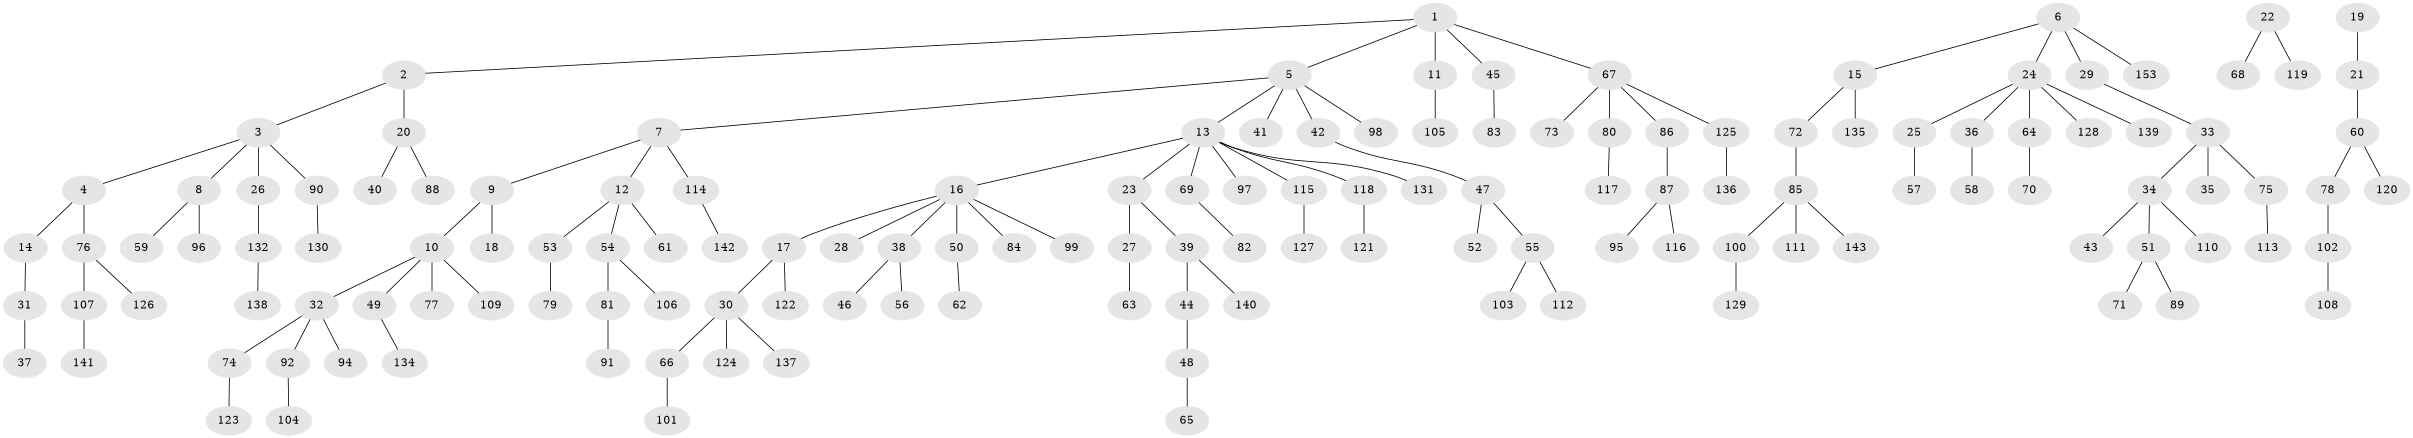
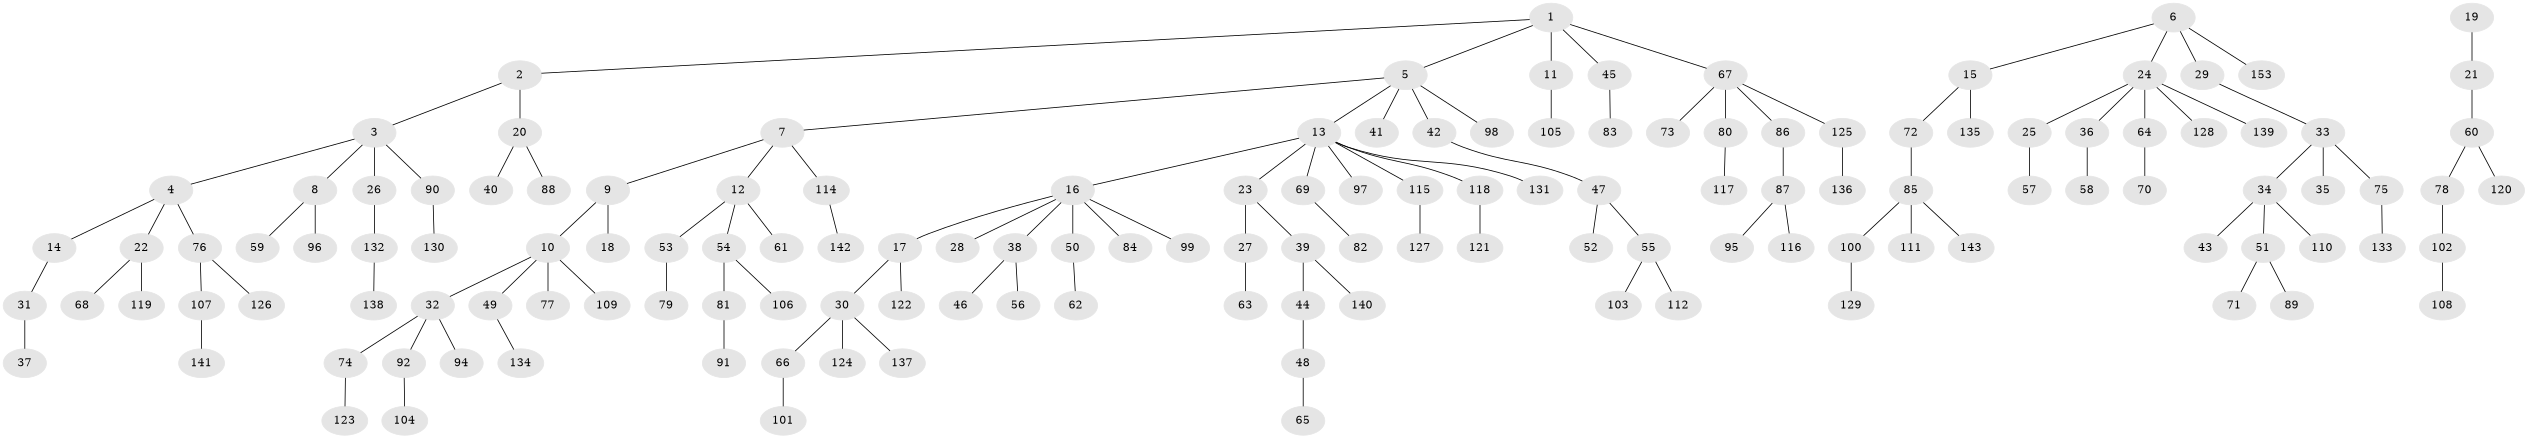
none -> (156, 219)
(2268, 248) -> (2382, 248)
